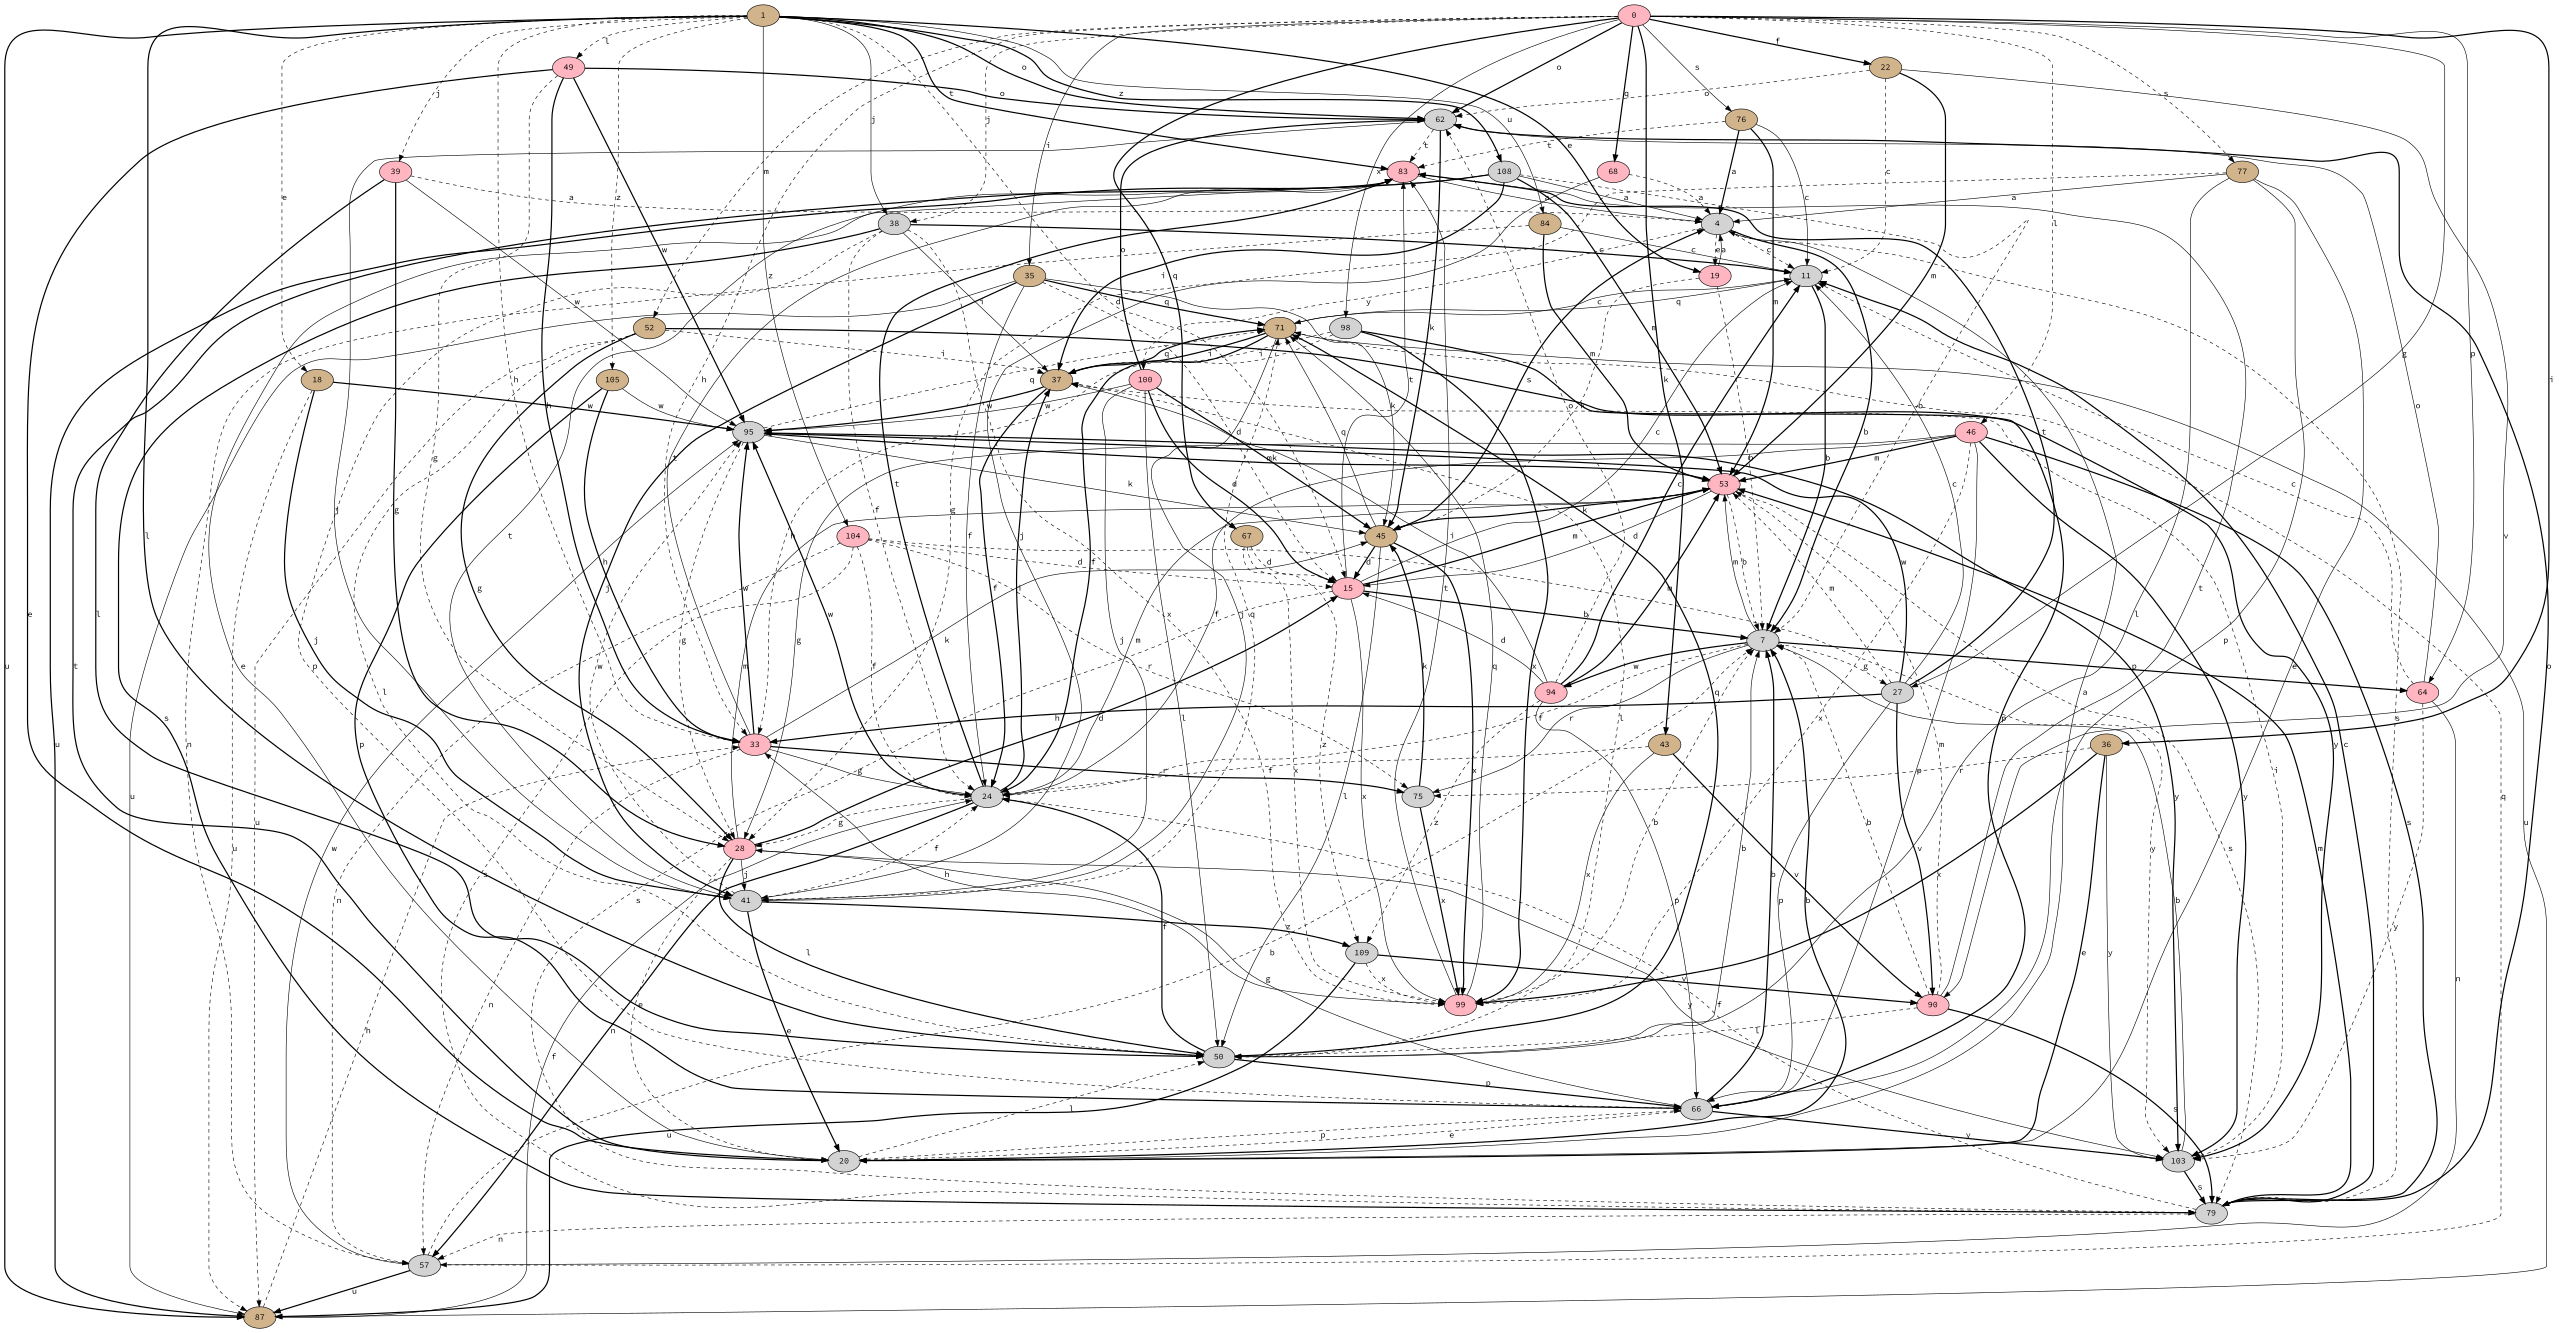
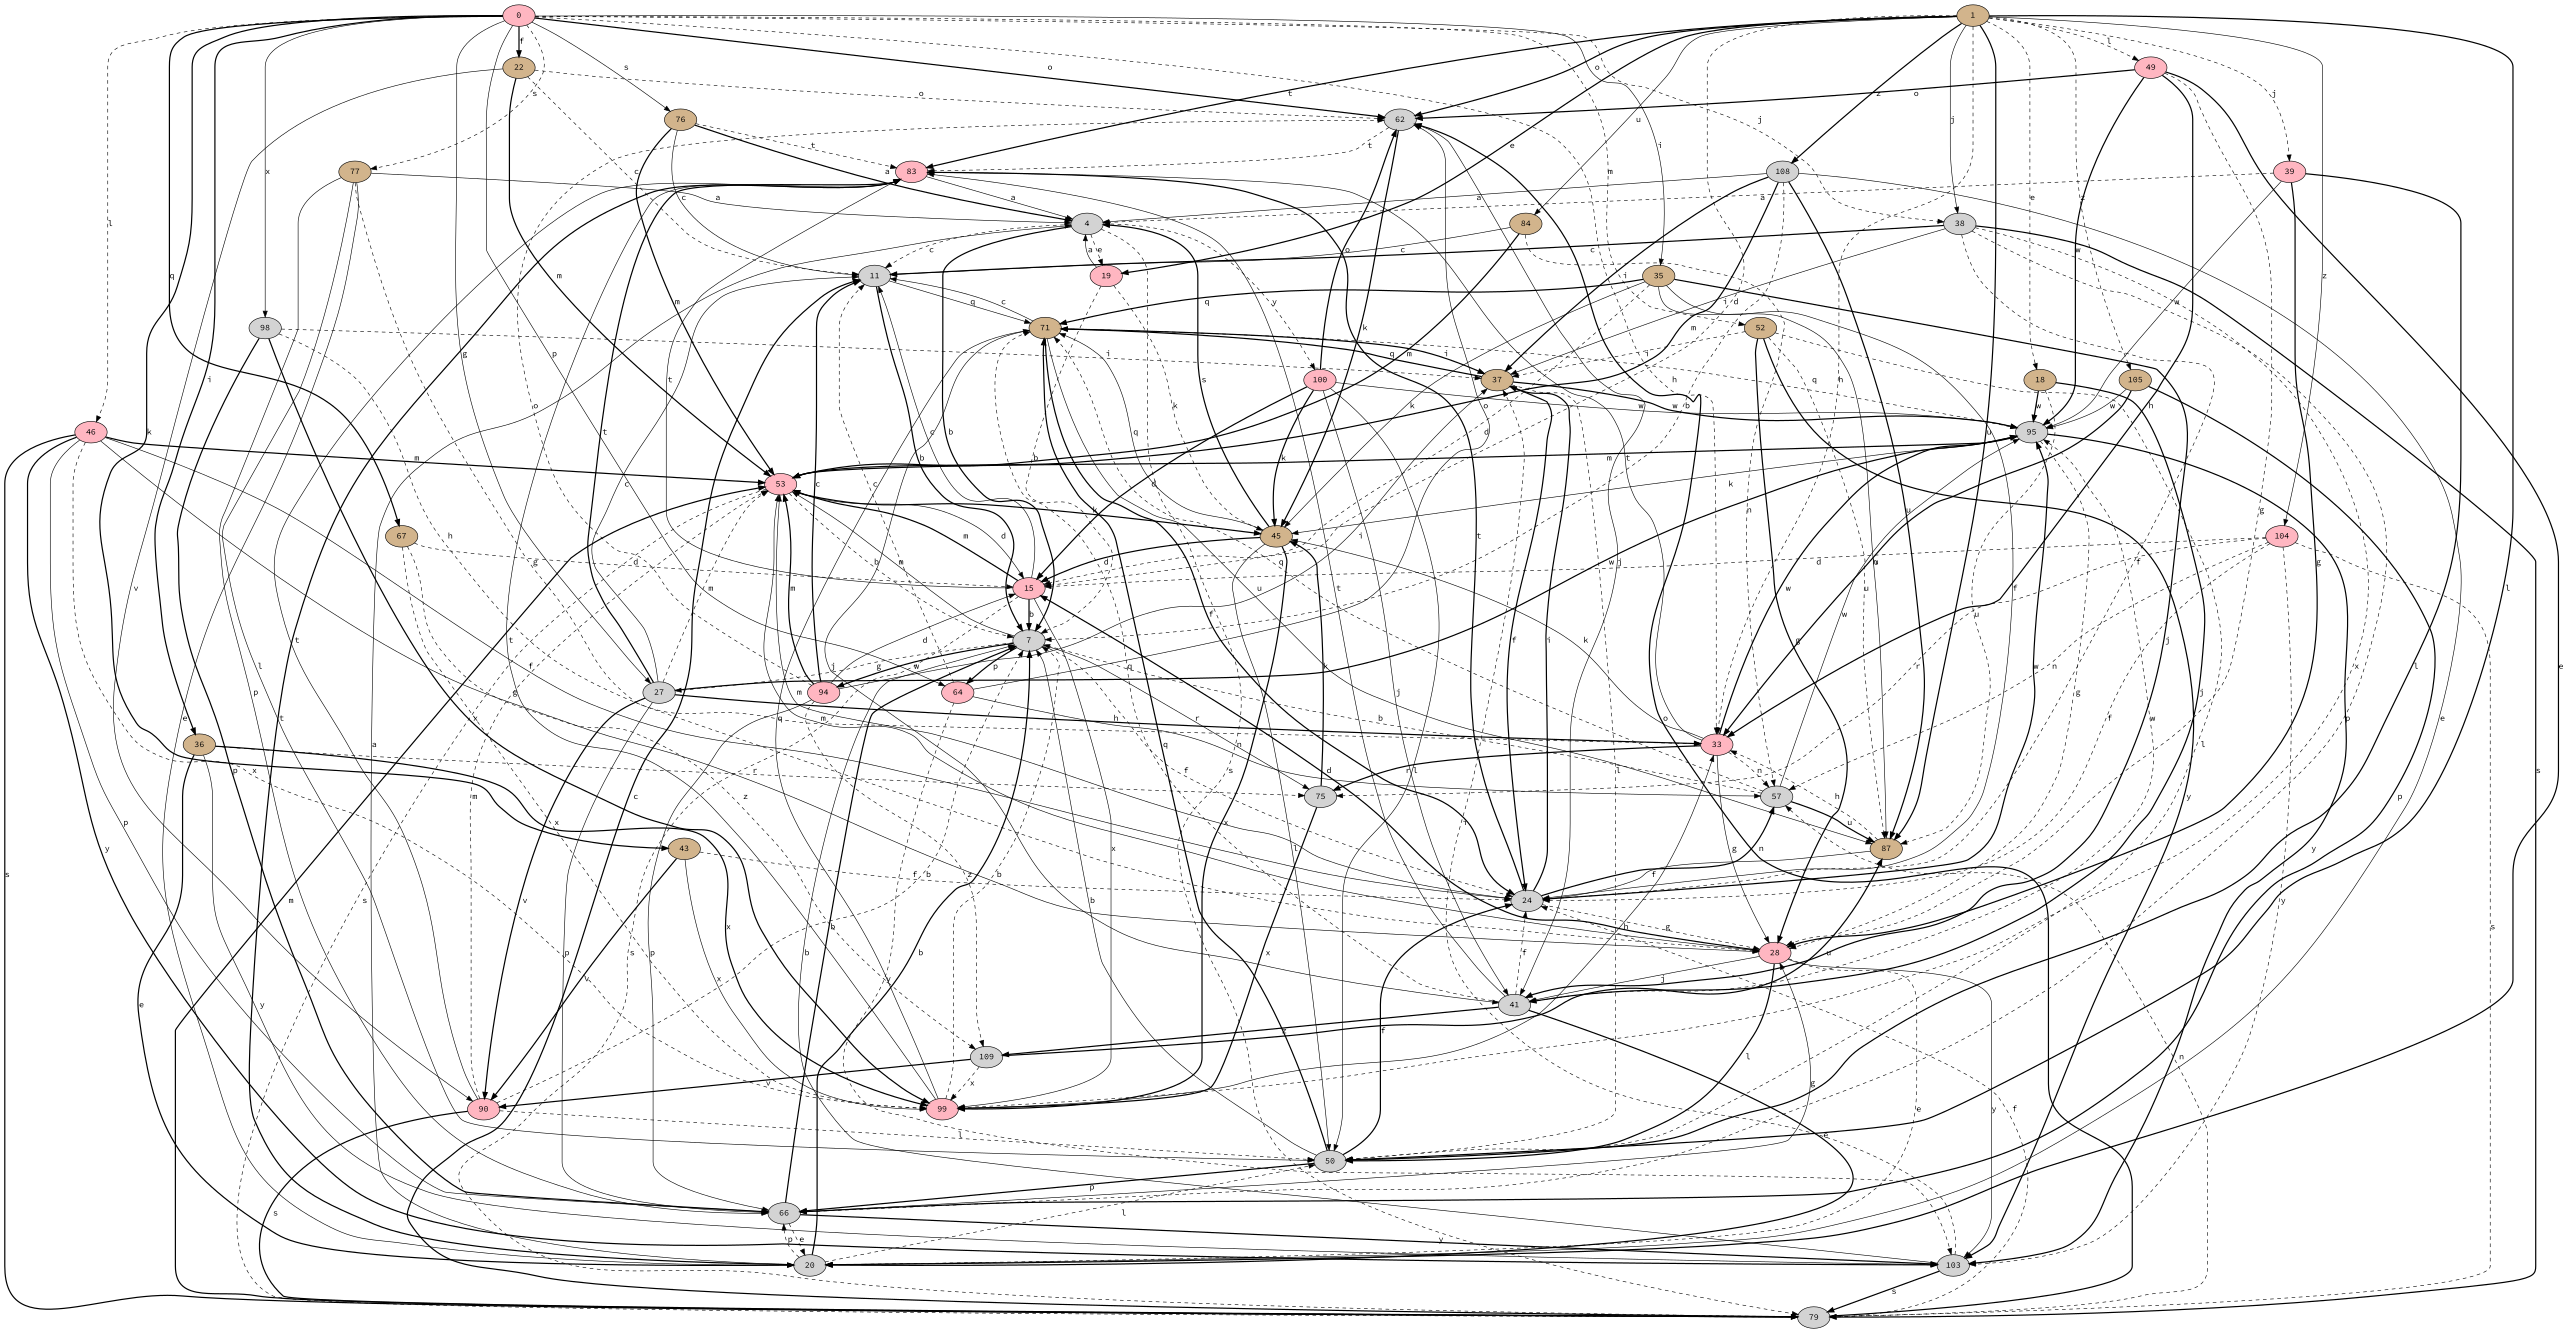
(1613, 172) -> none
(866, 777) -> (1729, 850)
